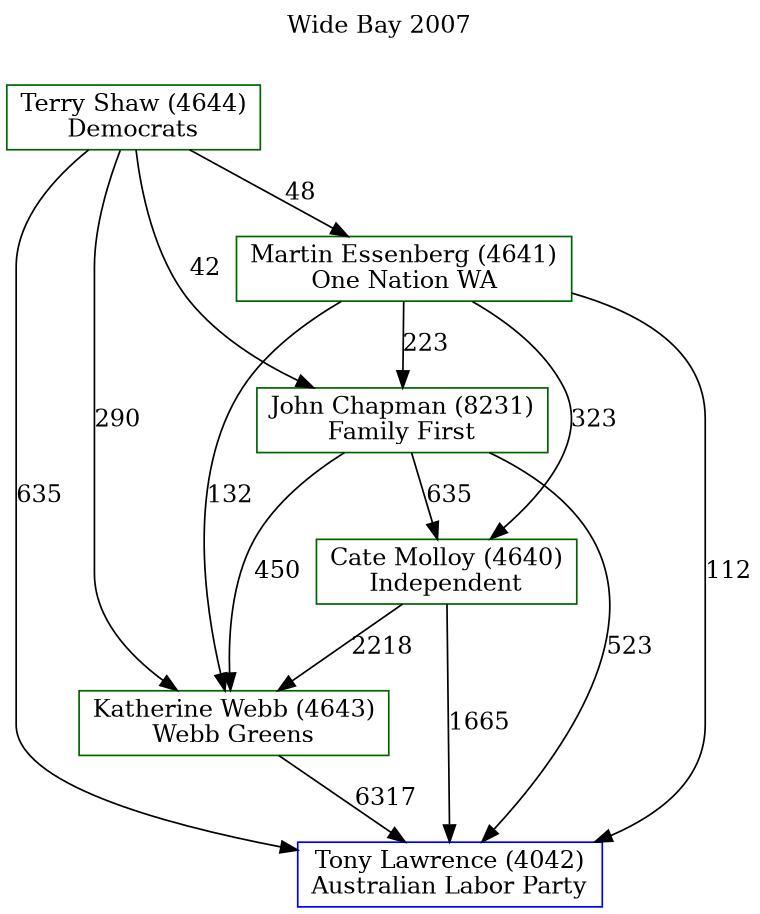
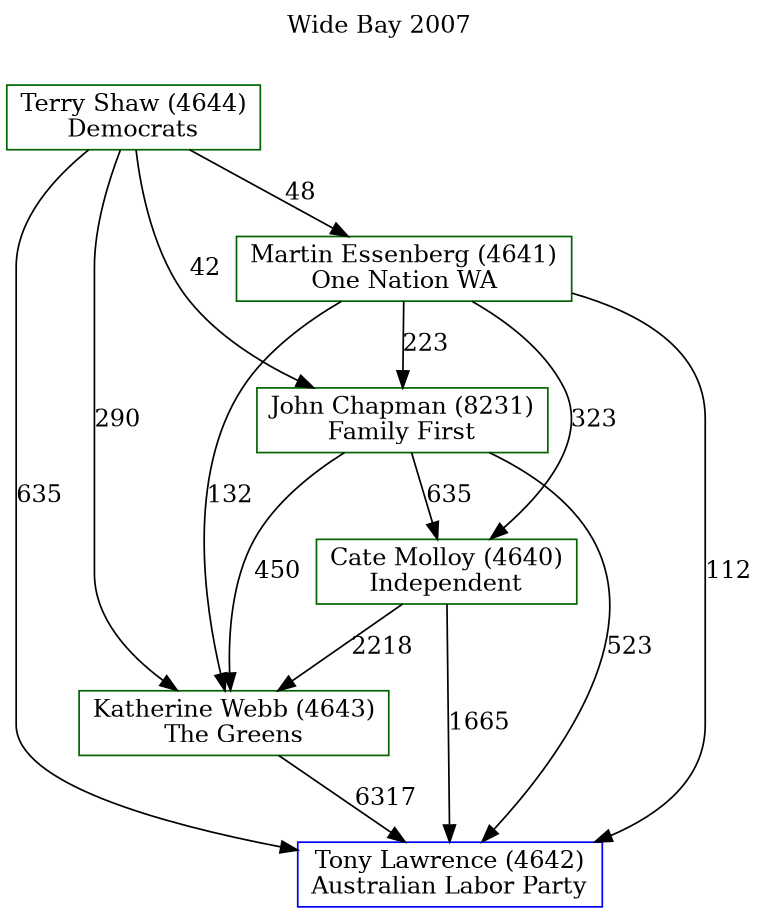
(234, 723) -> (234, 723)
(450, 875) -> (450, 875)
